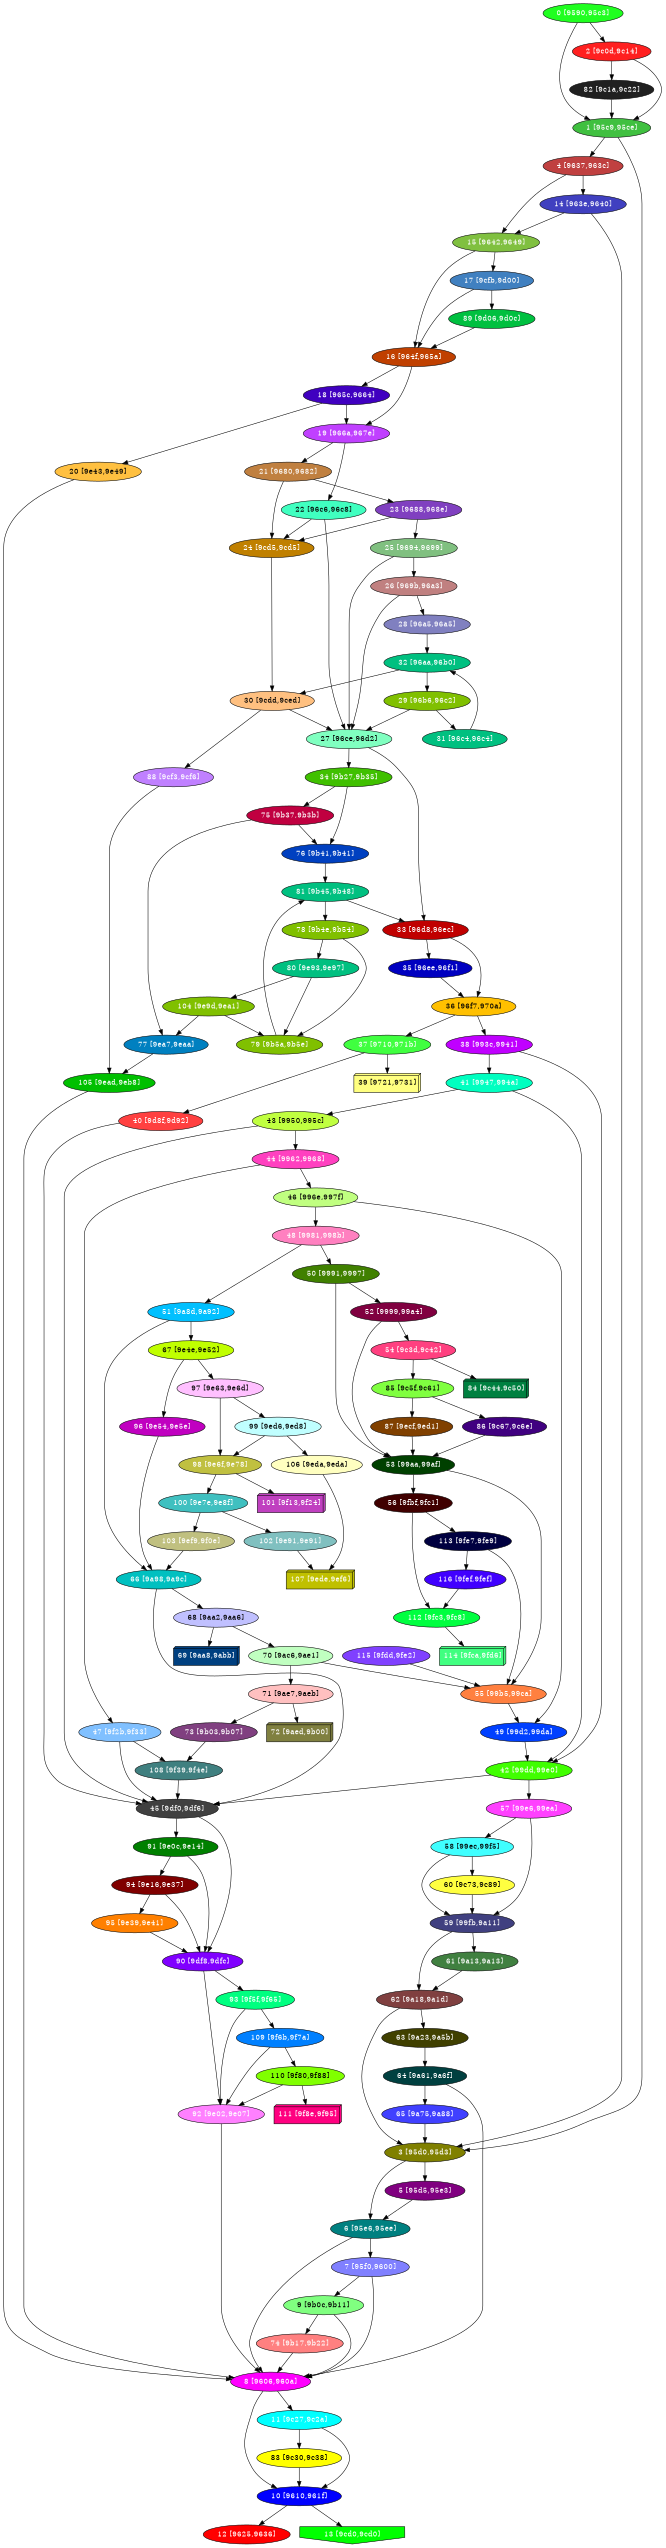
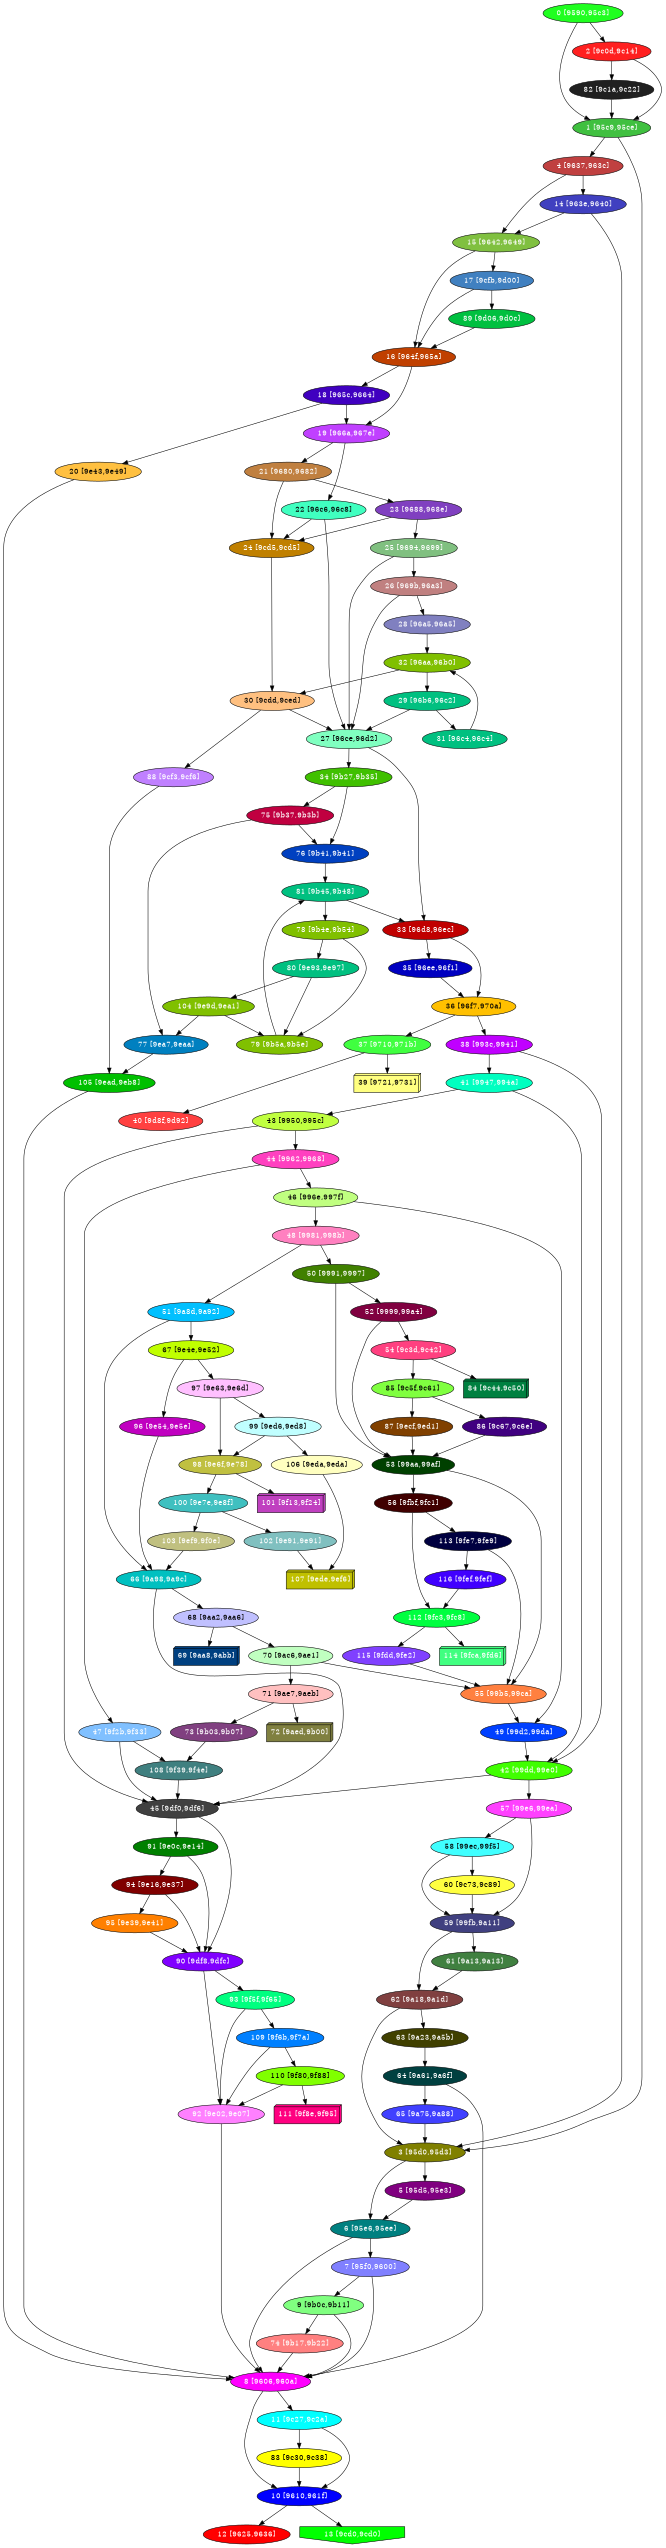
(427, 663) -> (427, 663)
(427, 701) -> (427, 701)
(44, 1472) -> none
none -> (414, 1635)
